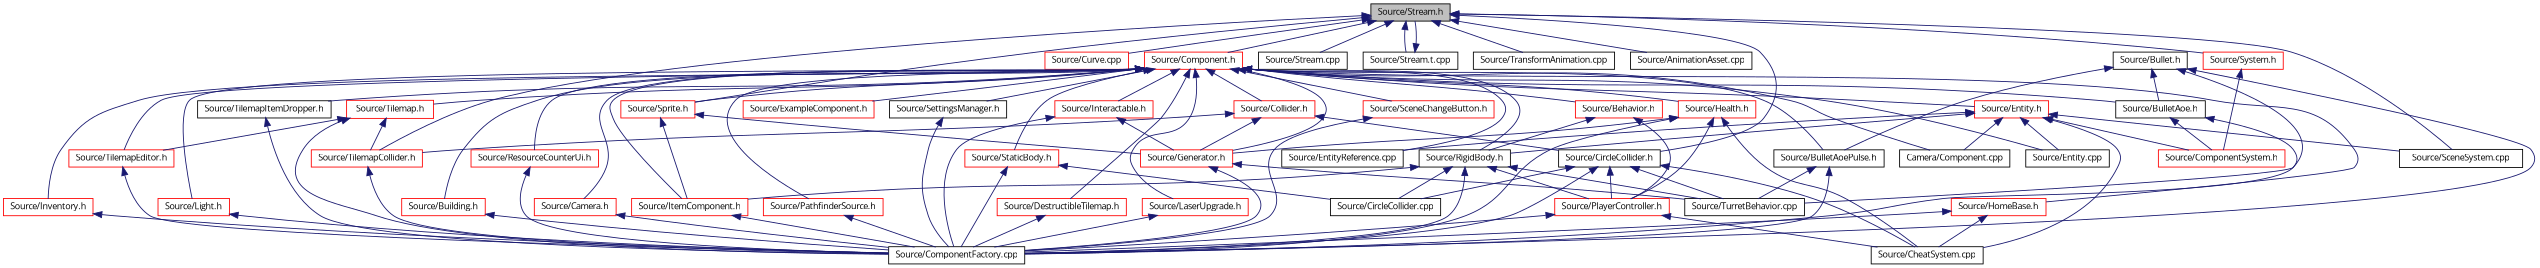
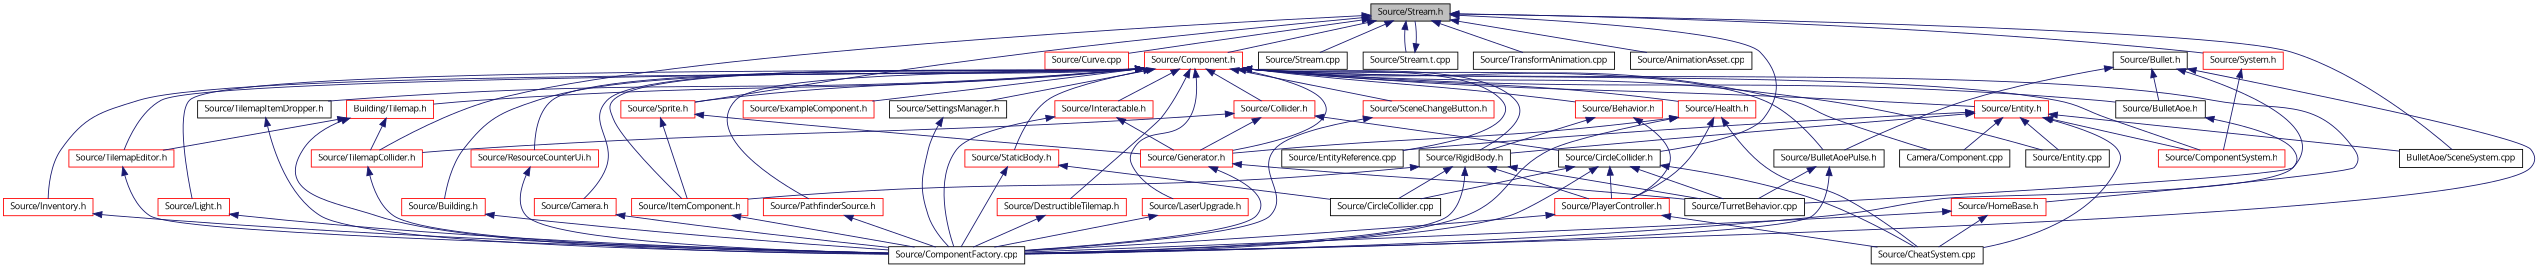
(390, 109) -> (390, 109)
(2195, 137) -> (1731, 79)
(2461, 158) -> (2461, 158)
